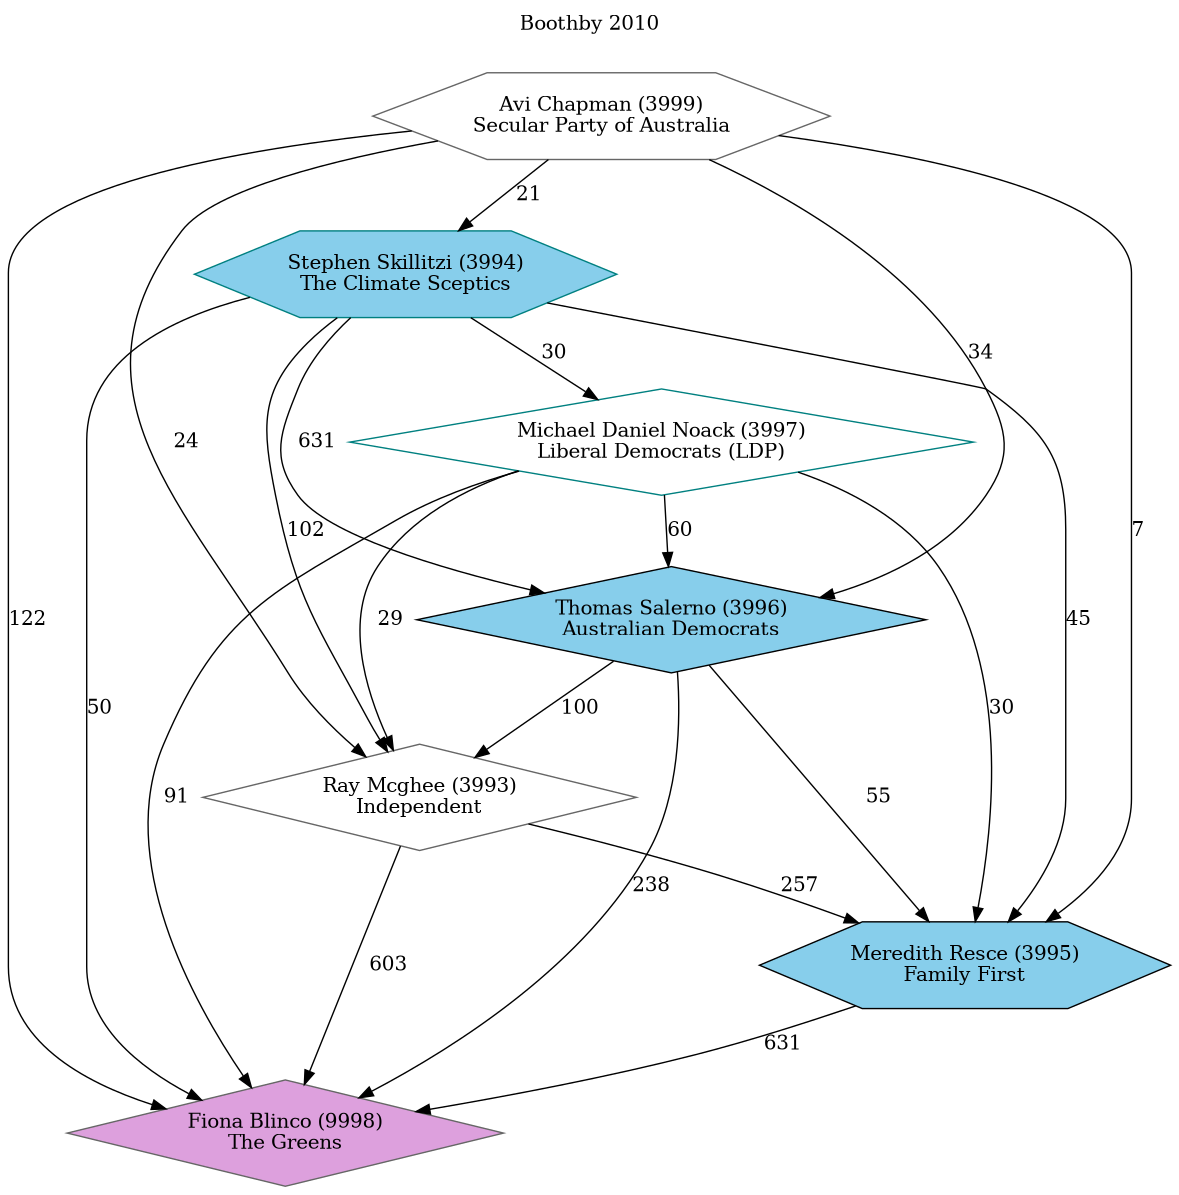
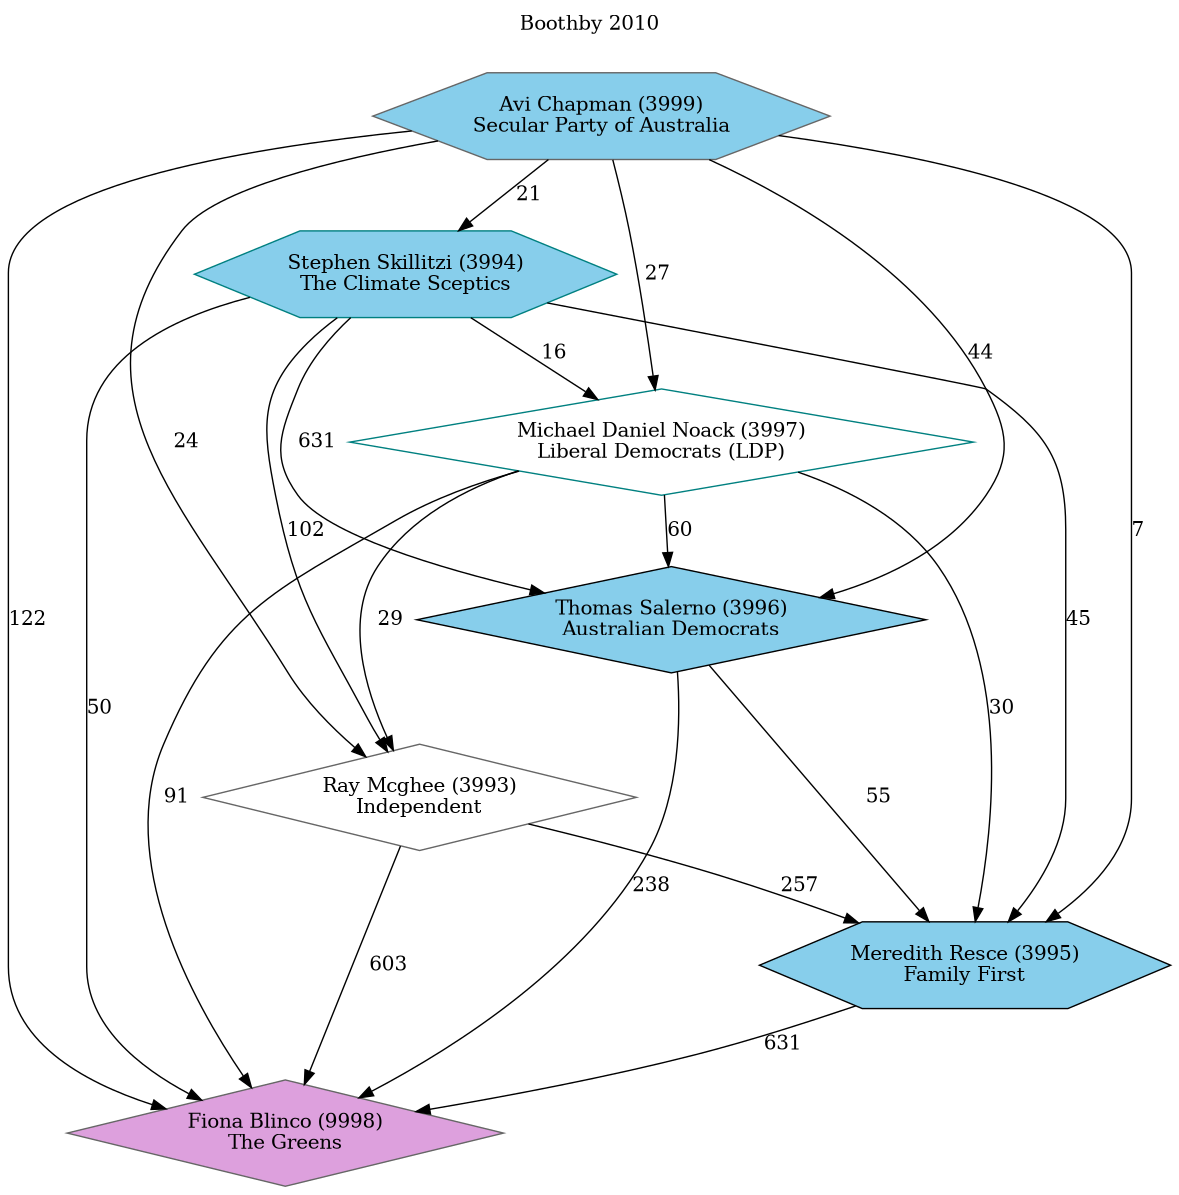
(601, 116) -> (601, 116)
none -> (636, 267)
(555, 353) -> (555, 353)
(981, 353) -> (981, 353)
(550, 705) -> none
